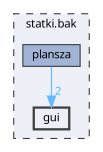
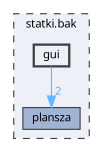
(52, 81) -> (52, 81)
